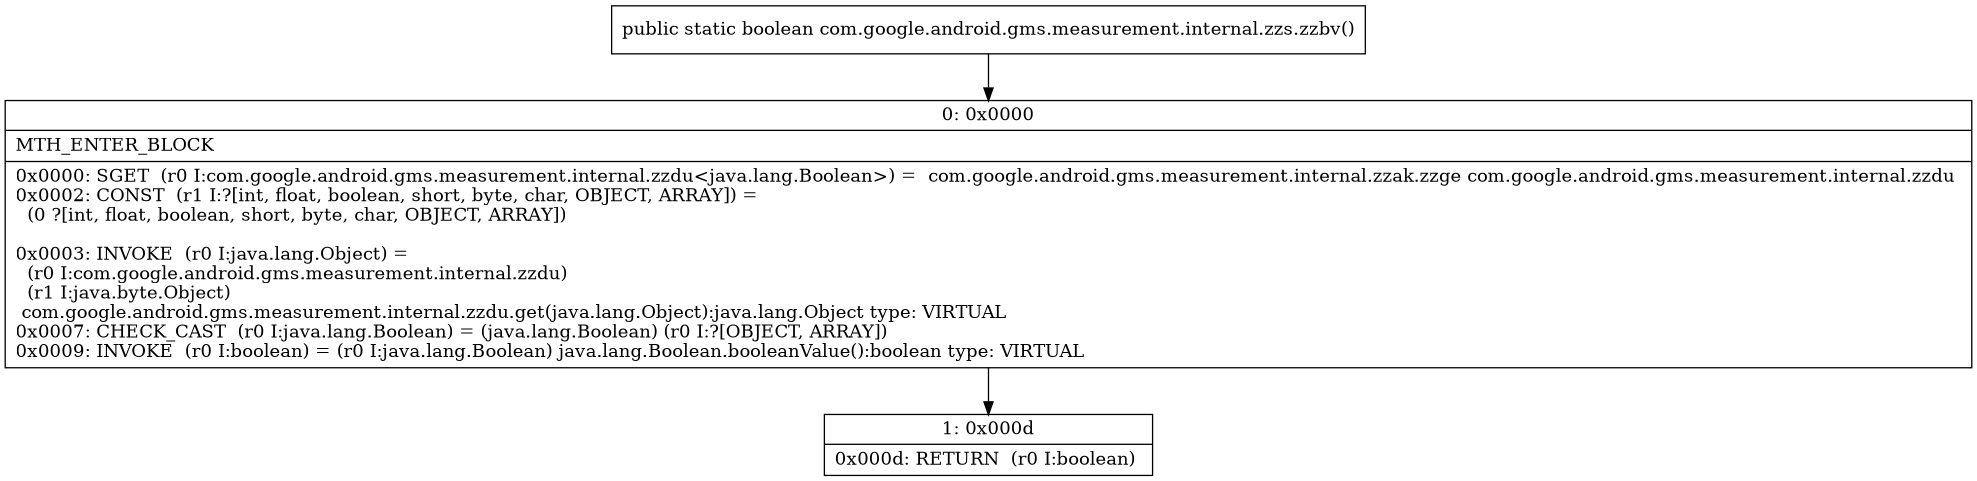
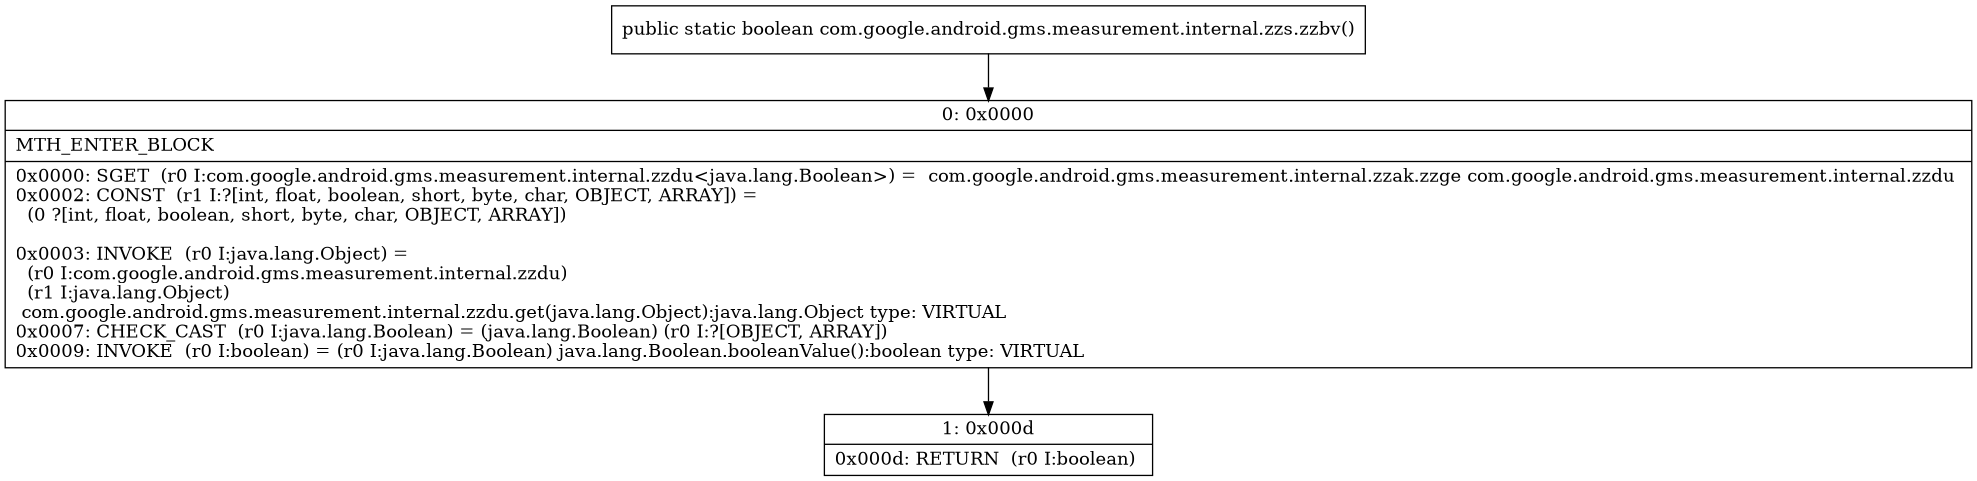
(123, 293) -> (123, 293)
